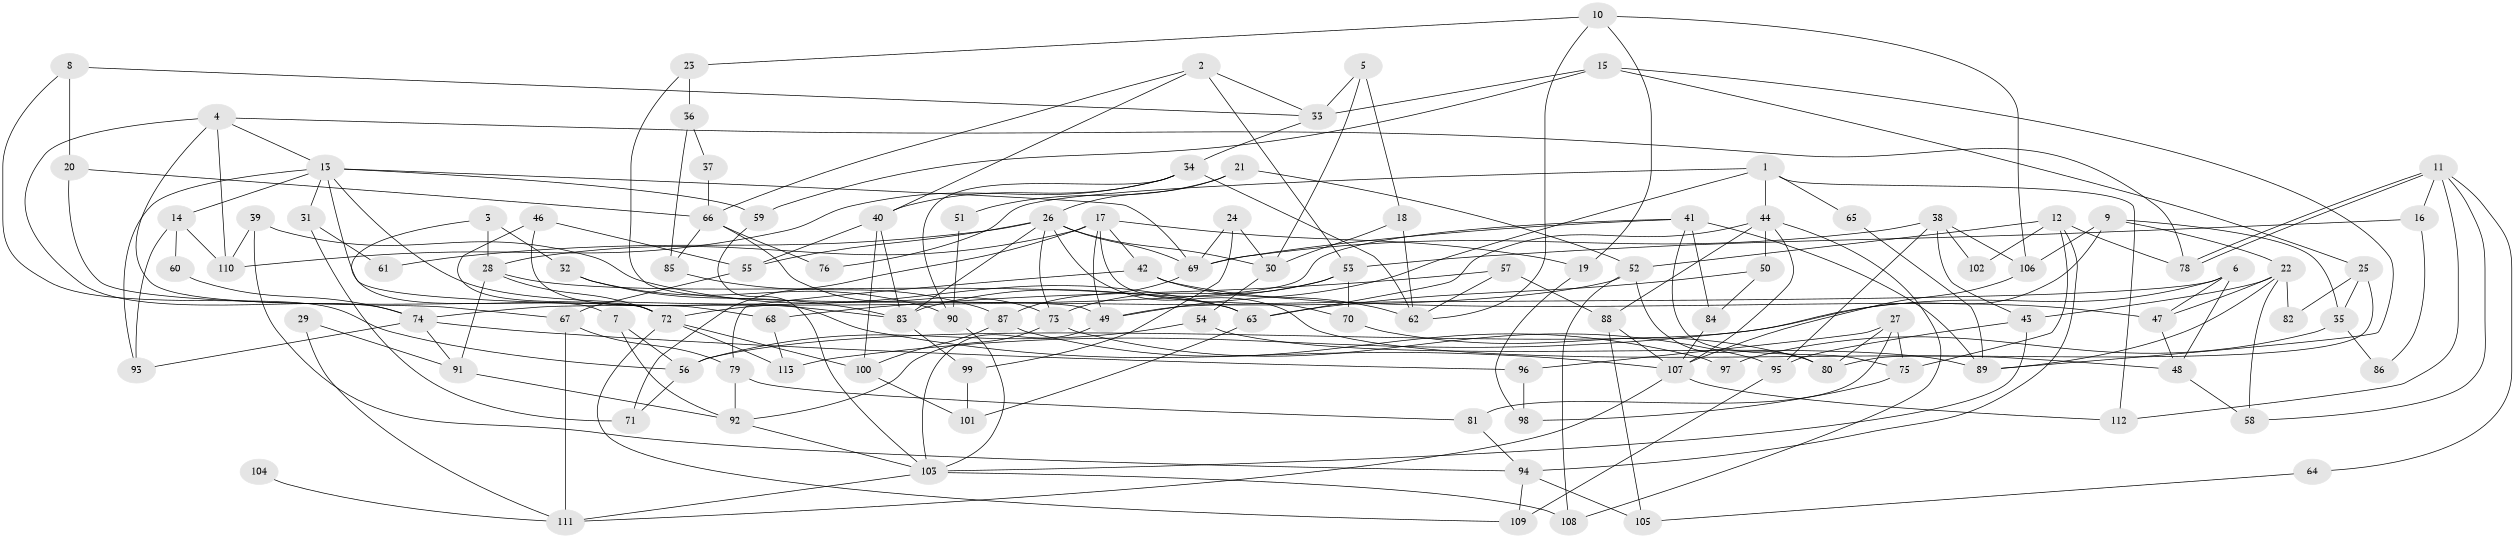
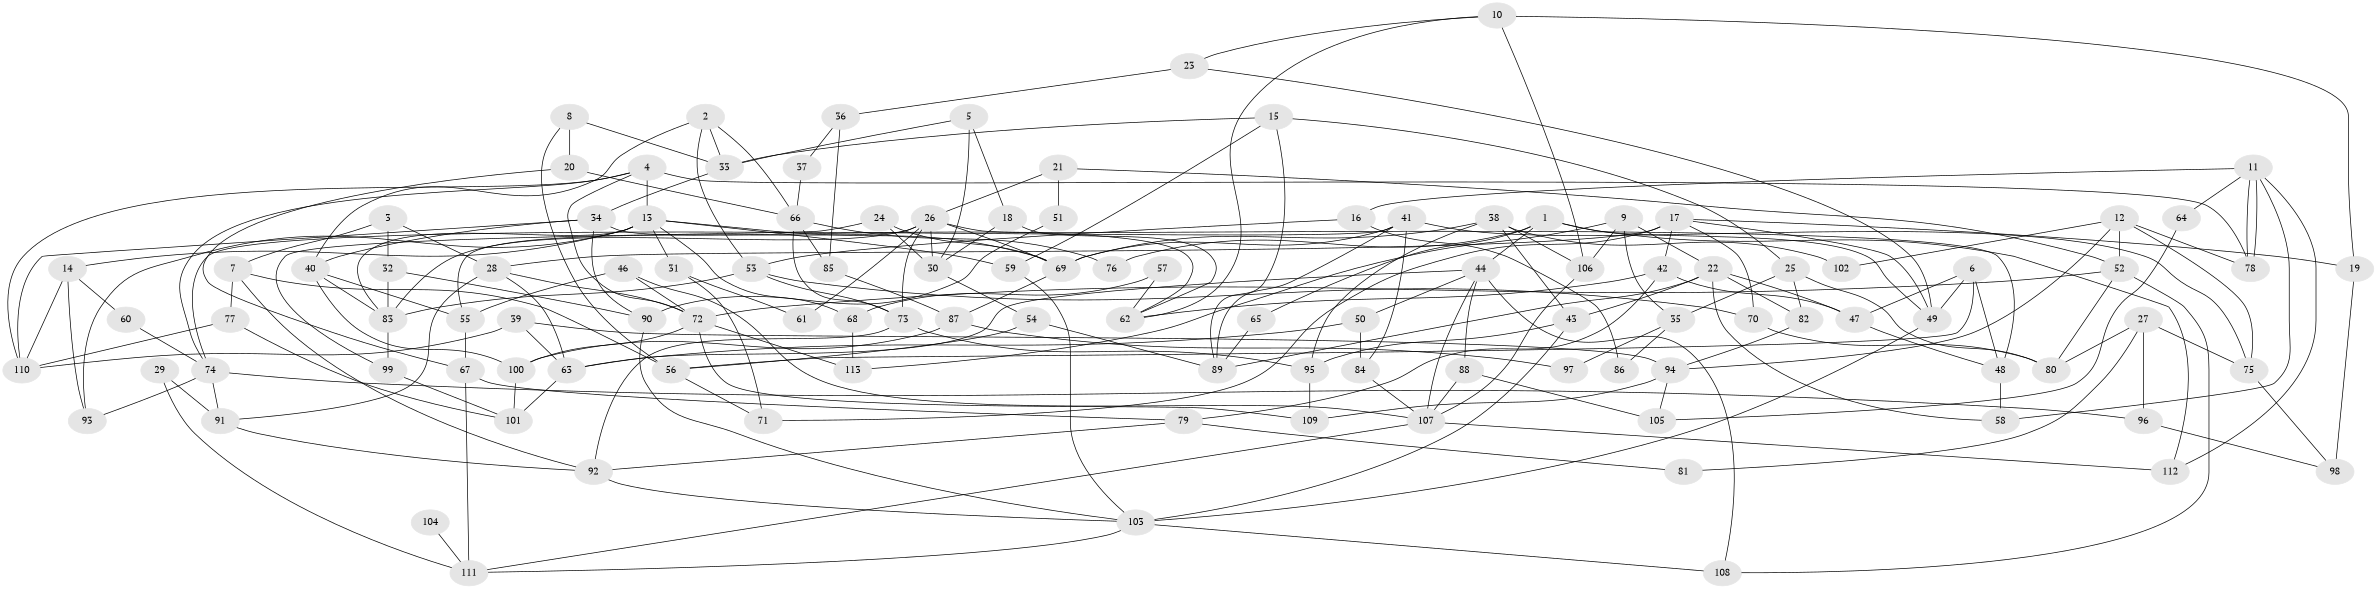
(1557, 294) -> none
none -> (230, 320)
(1492, 441) -> (1731, 350)
